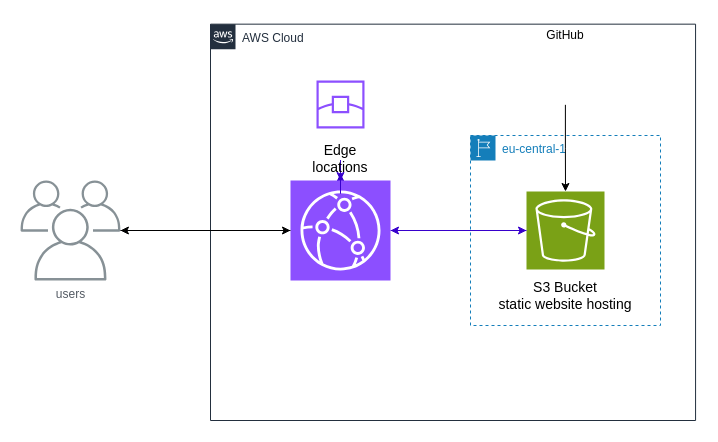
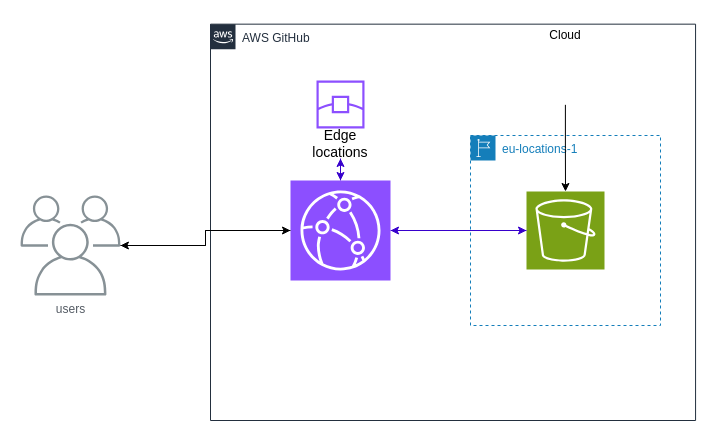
(566, 36) -> (566, 36)
(270, 39) -> (273, 39)
(541, 150) -> (546, 150)
(341, 159) -> (341, 144)
(71, 231) -> (71, 246)
(566, 296) -> none
